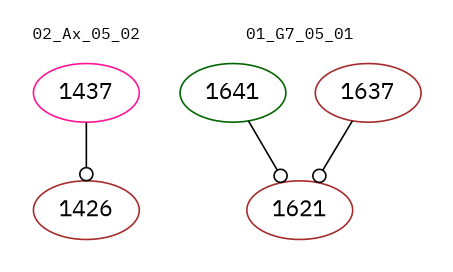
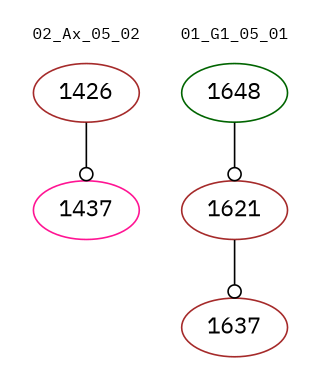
(301, 35) -> (235, 35)
(233, 93) -> (235, 93)
(86, 145) -> (86, 145)
(338, 146) -> (235, 262)
